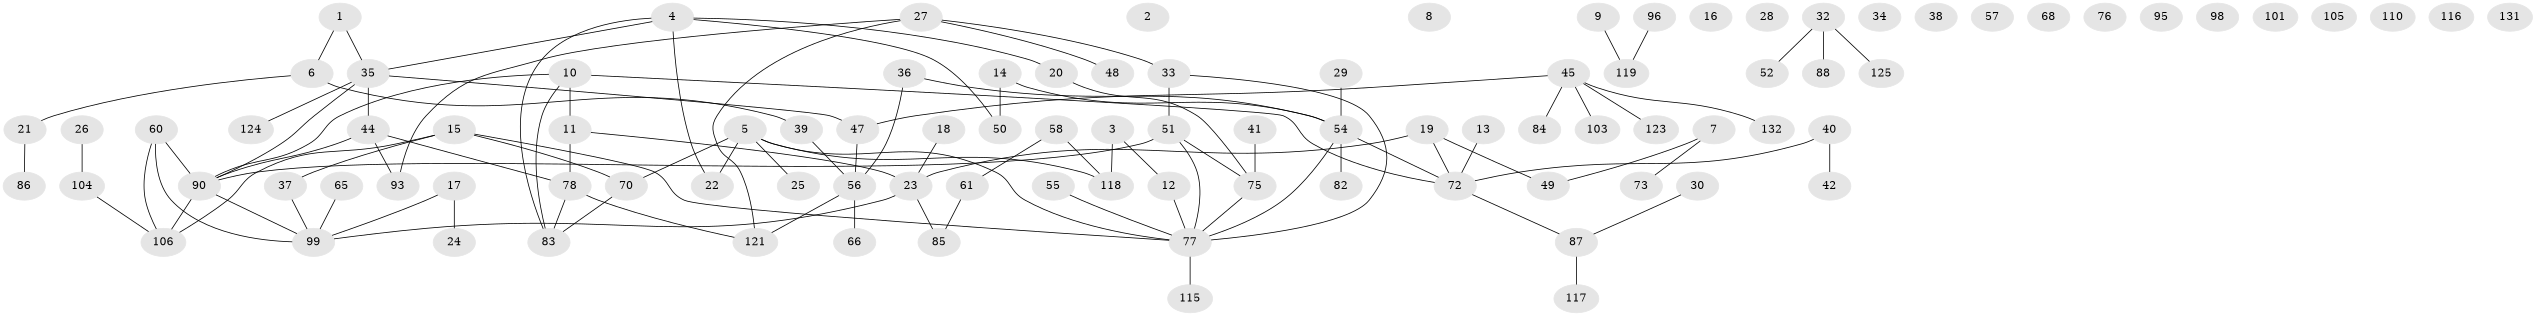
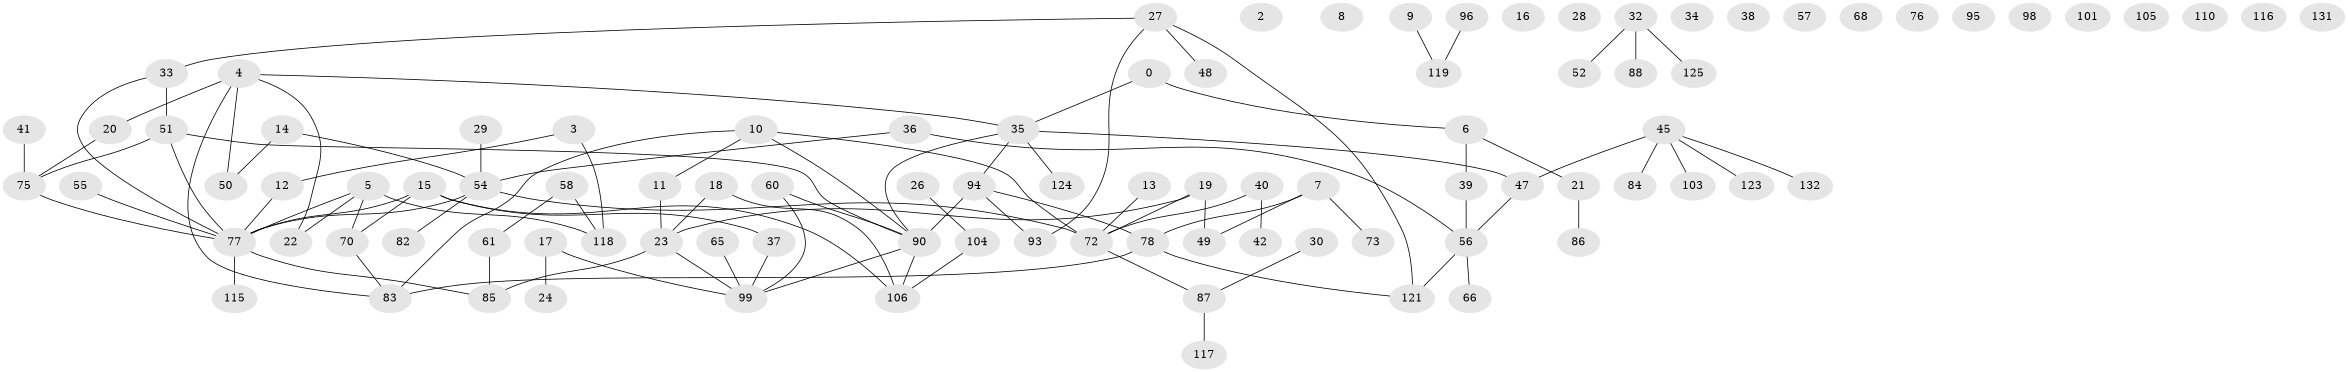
(340, 17) -> (1149, 74)
(368, 130) -> (974, 186)
(570, 158) -> (1233, 214)
(798, 186) -> none
(144, 187) -> (839, 217)
none -> (359, 276)
